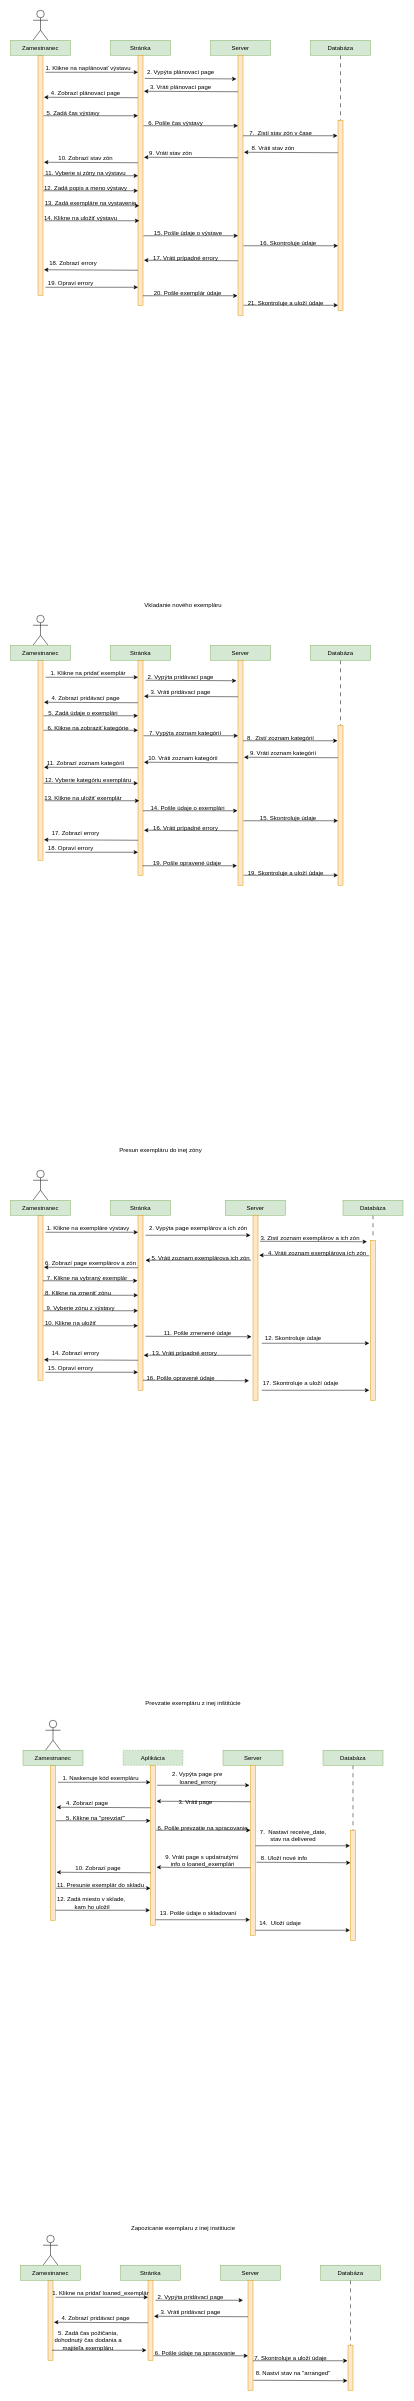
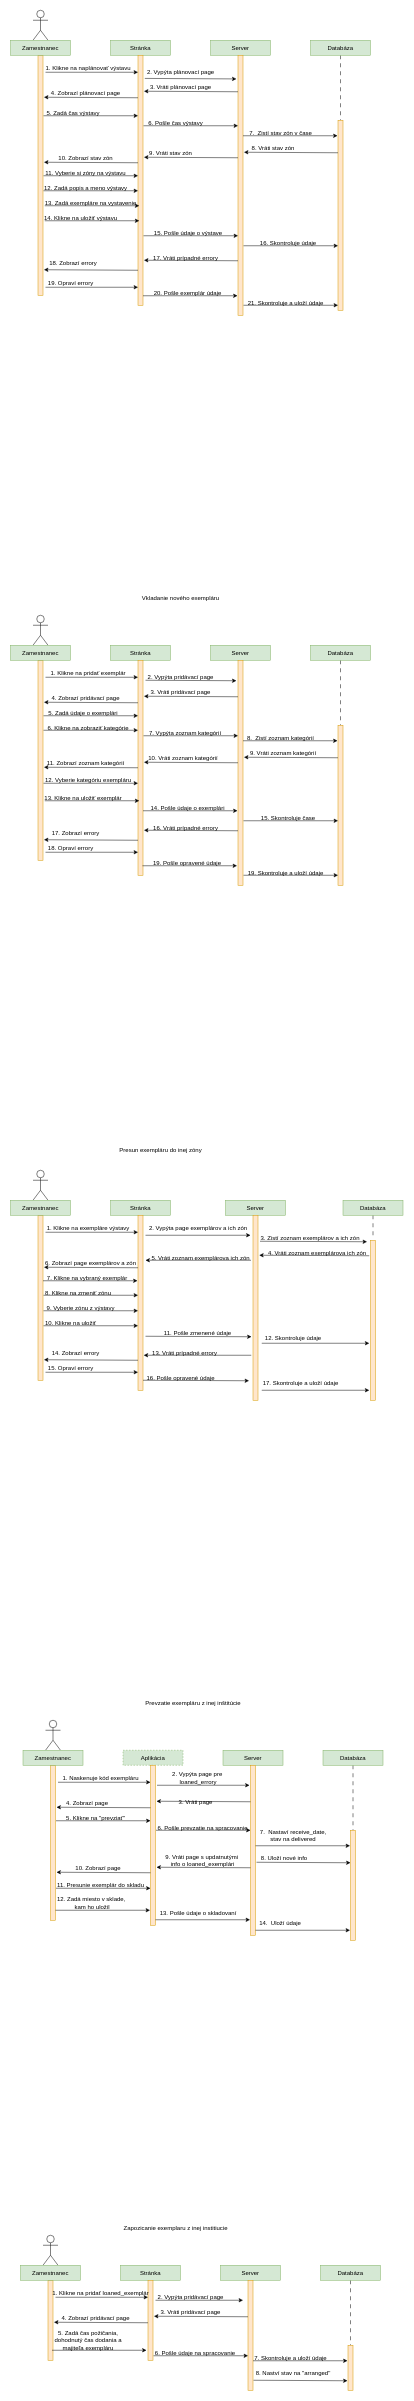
(183, 605) -> (180, 598)
(288, 818) -> (288, 818)
(183, 2228) -> (175, 2228)
